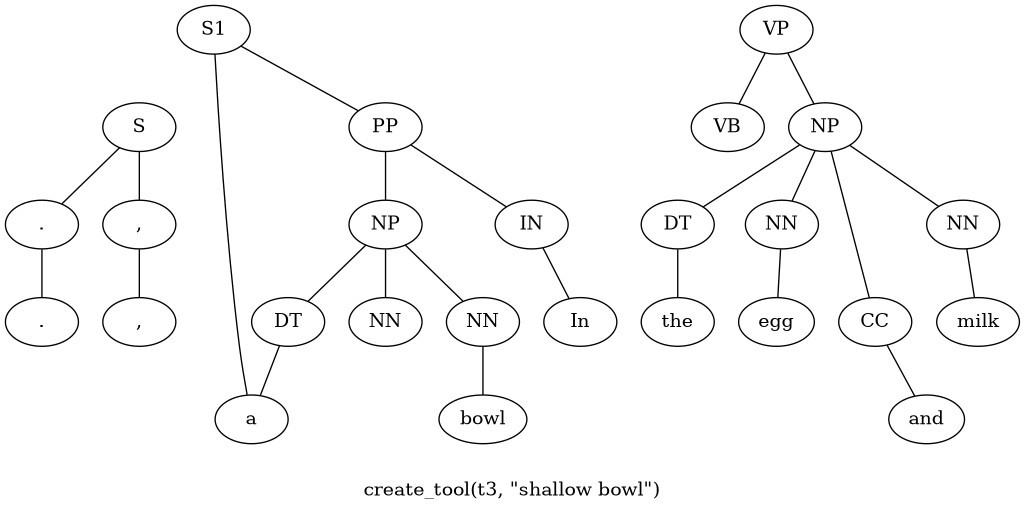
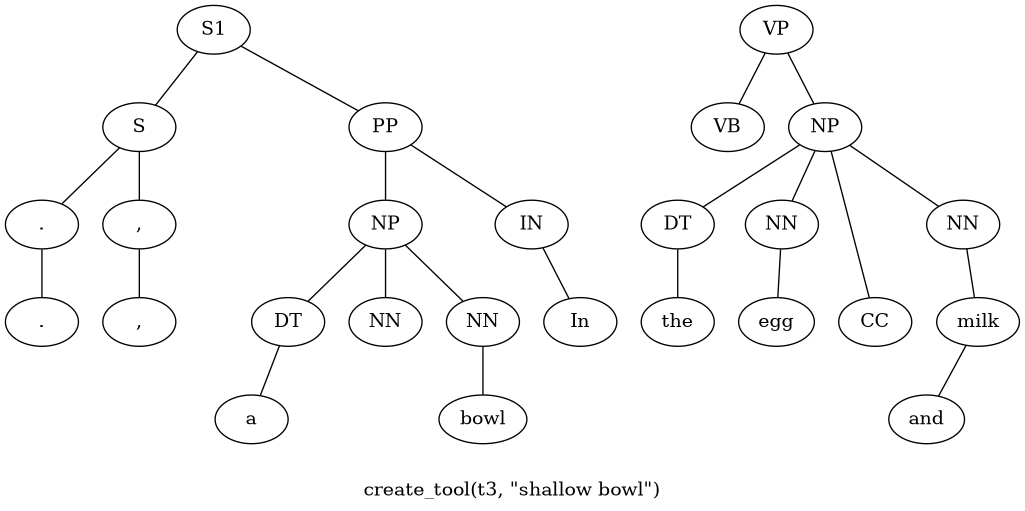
(227, 225) -> (177, 78)
(901, 371) -> (952, 371)
